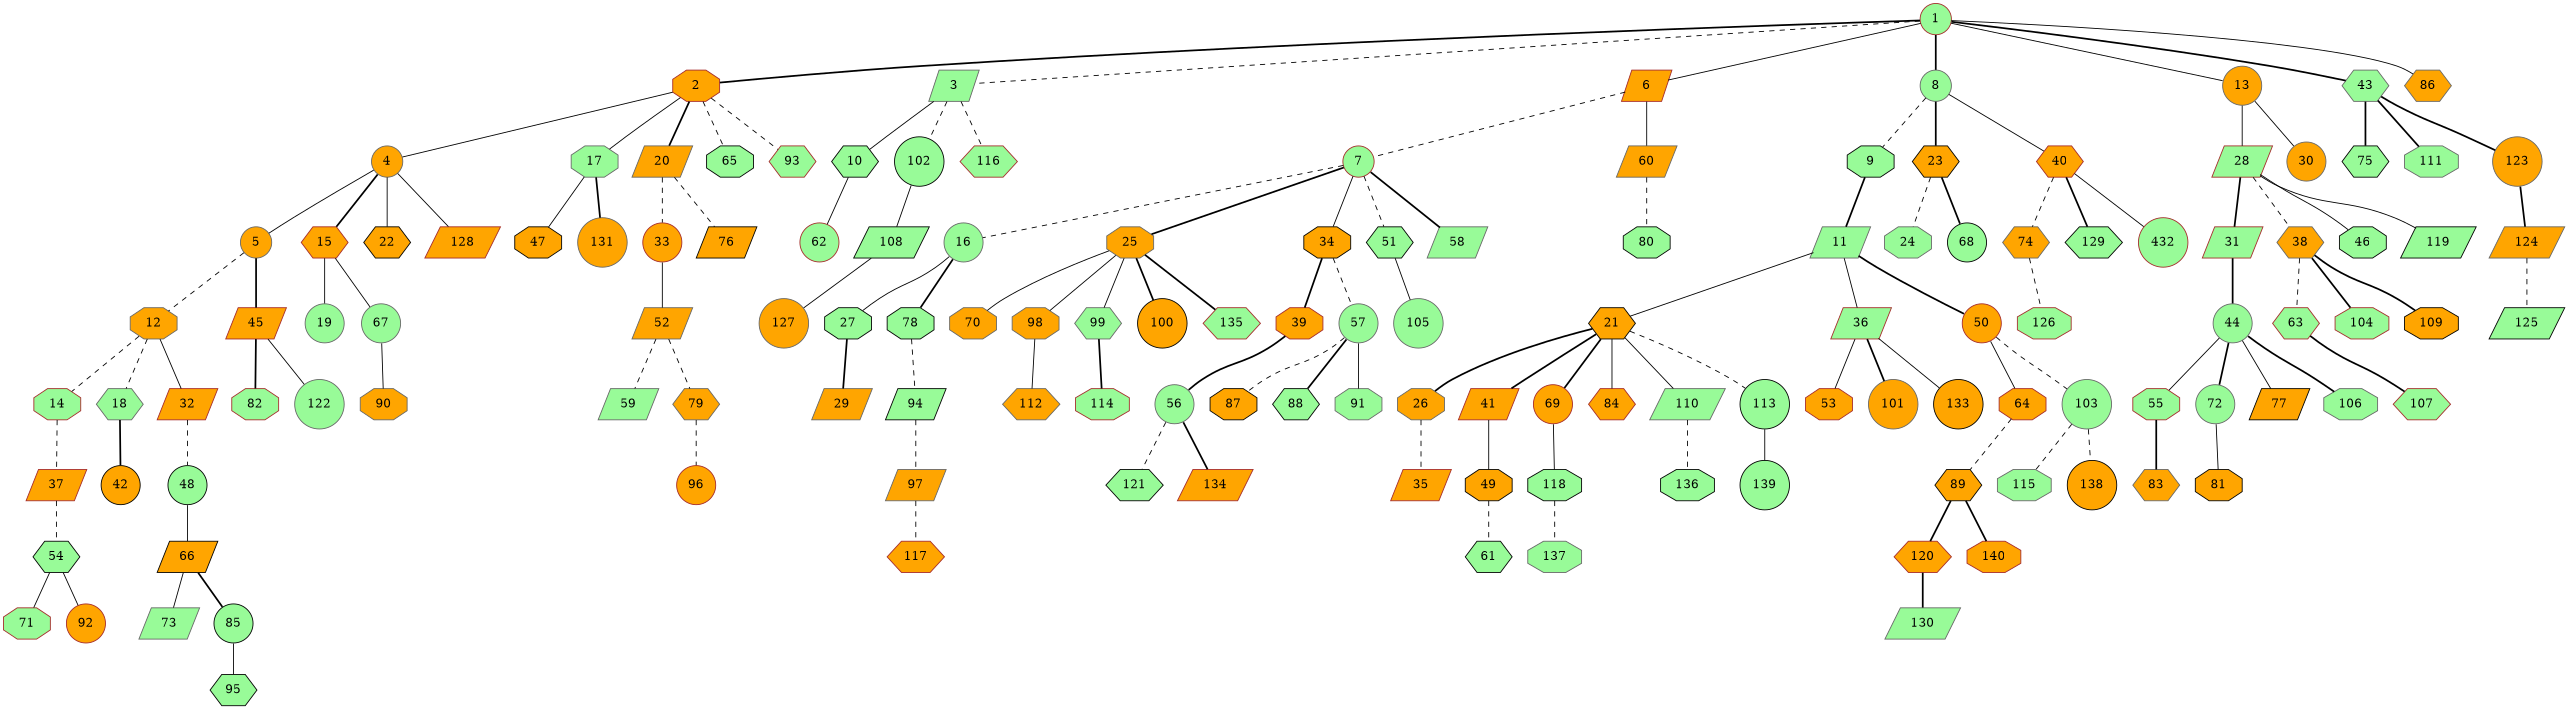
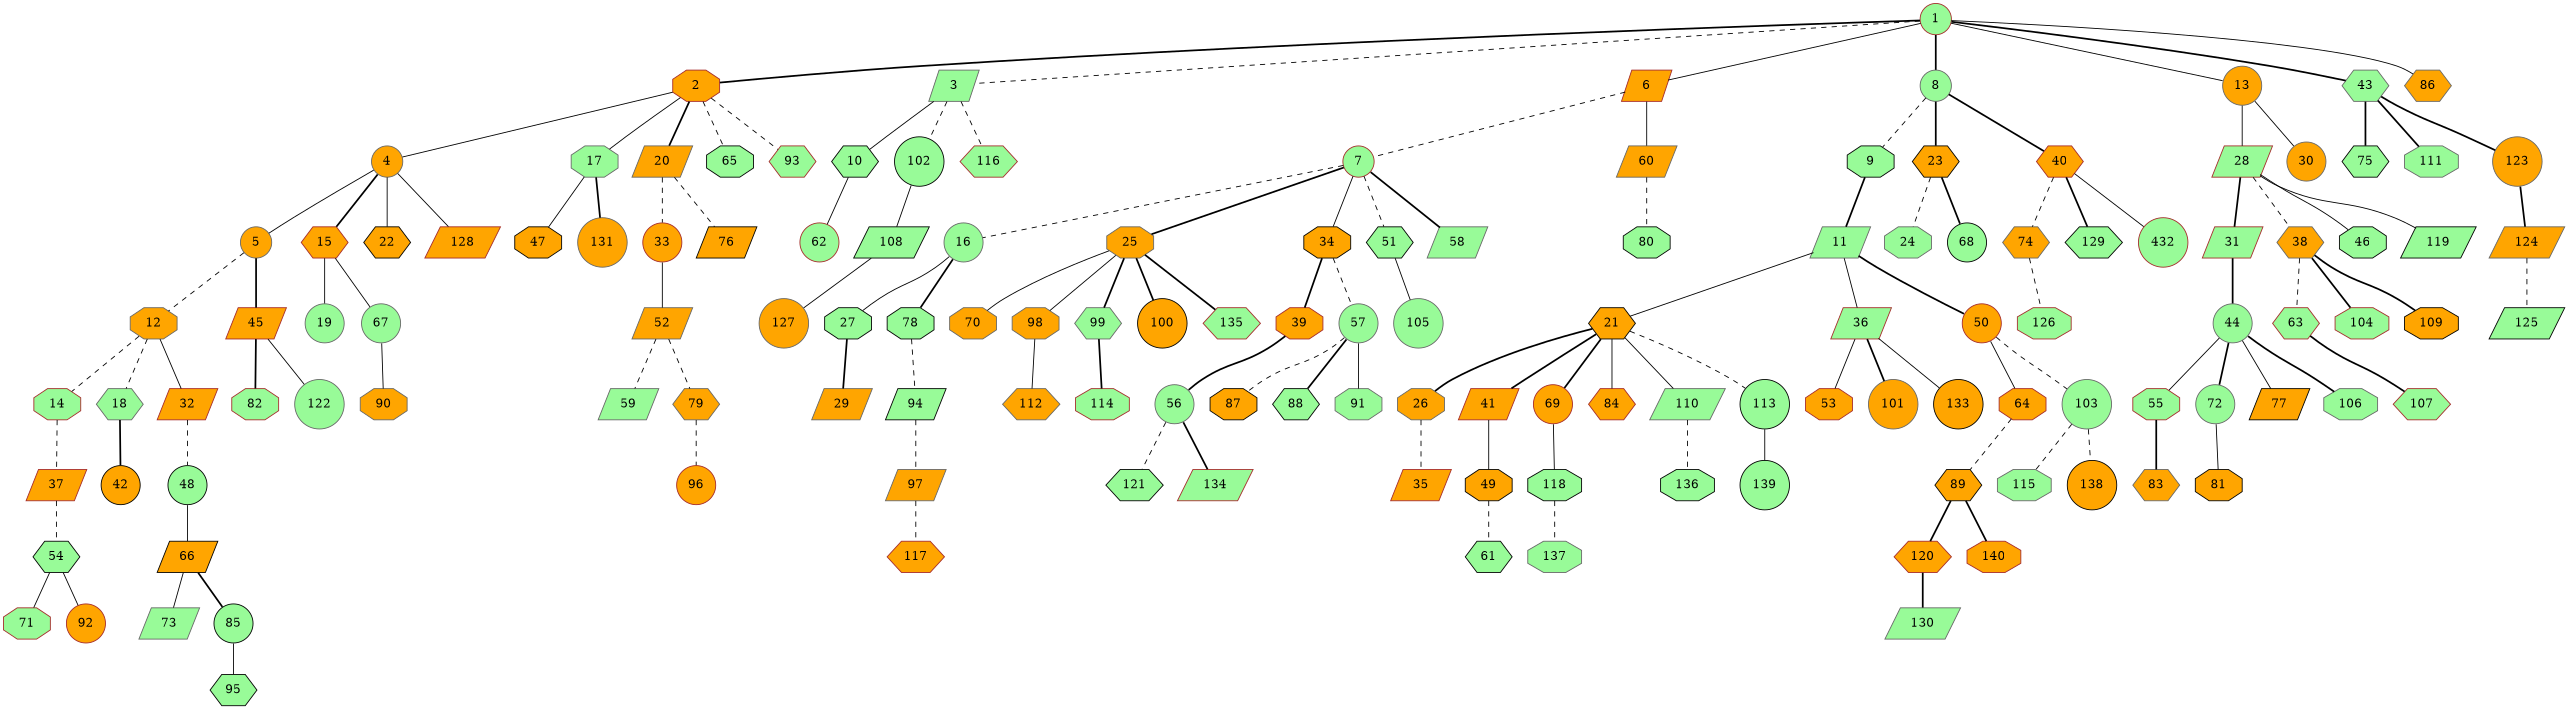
(1996, 123) -> (1996, 123)
(1114, 283) -> (1114, 283)
(1215, 485) -> (1215, 485)
